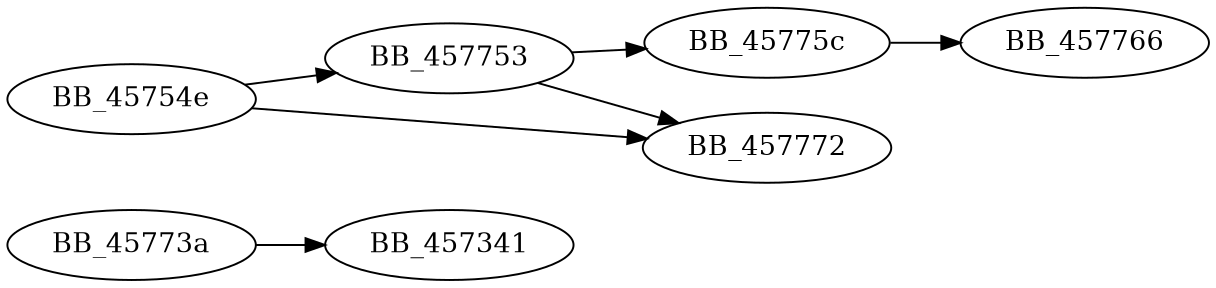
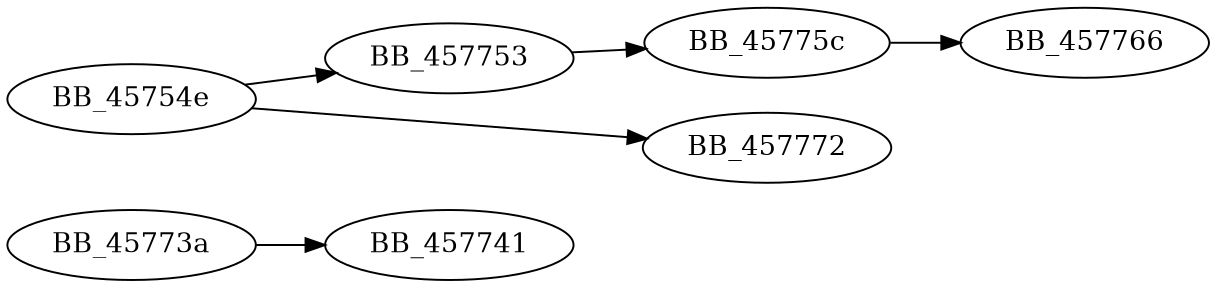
(599, 100) -> none
(449, 245) -> (449, 245)
